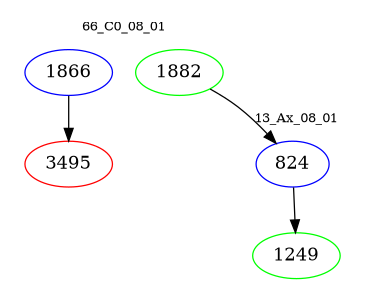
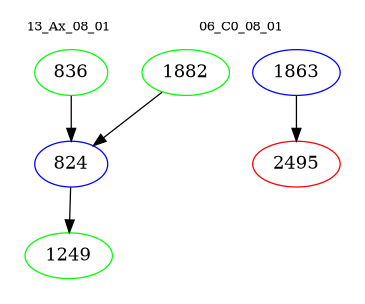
(124, 27) -> (241, 27)
(69, 73) -> (296, 73)
none -> (71, 73)
(69, 164) -> (296, 164)
